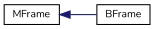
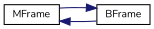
none -> (73, 8)
